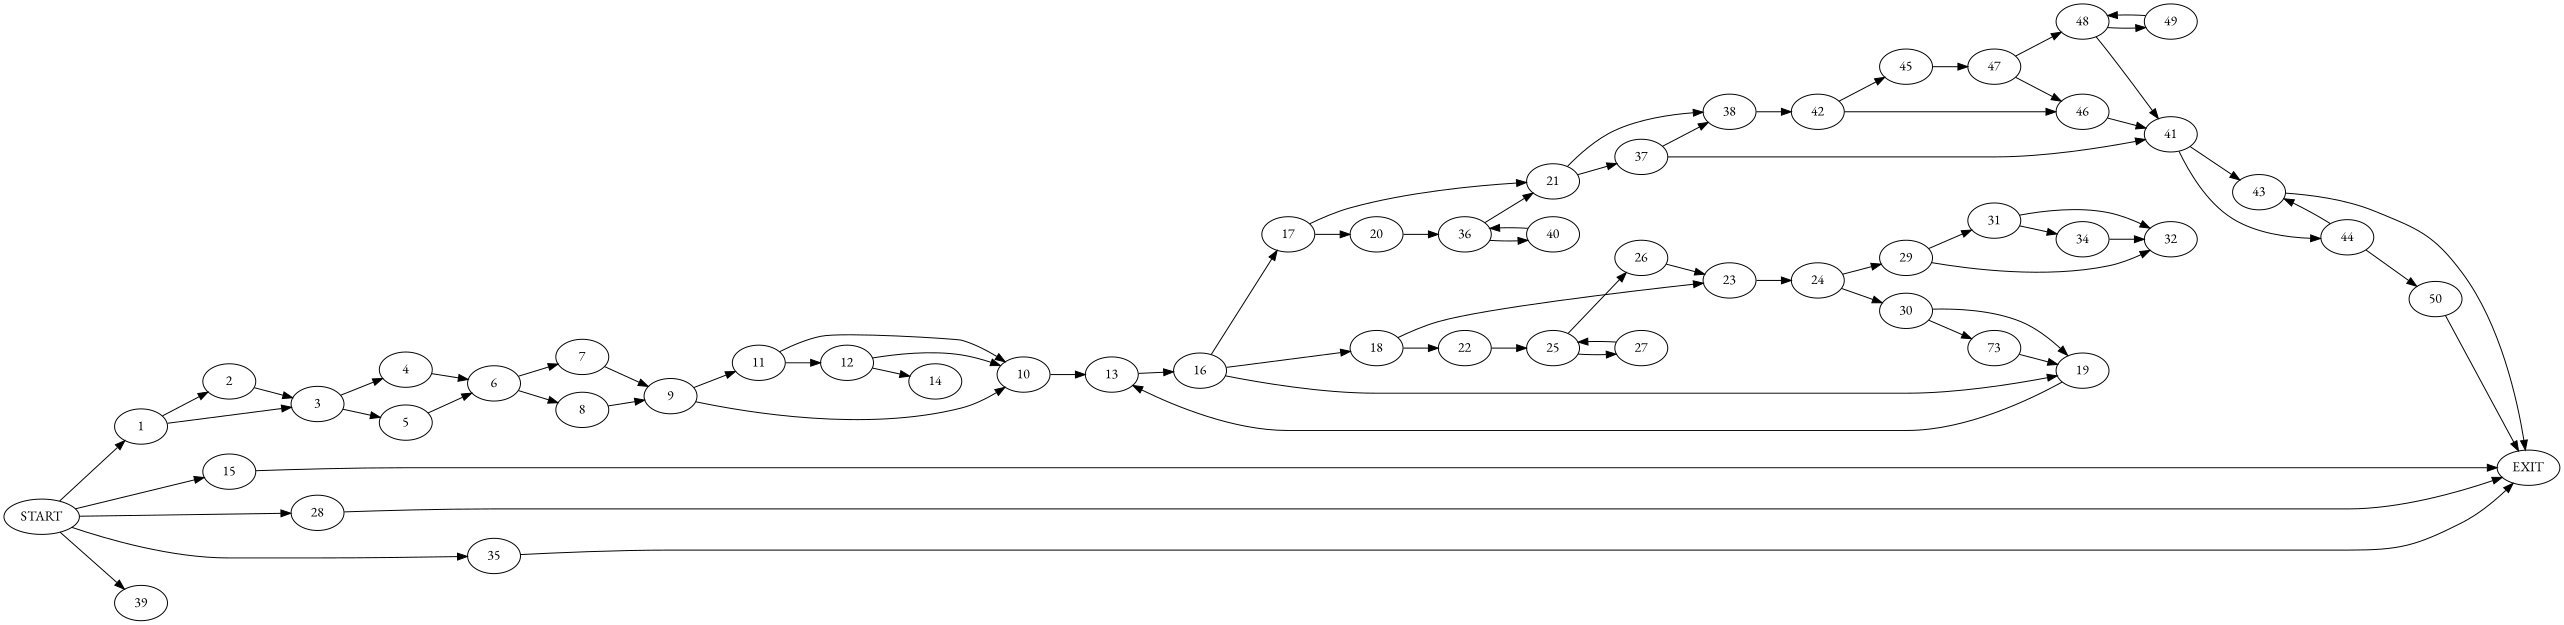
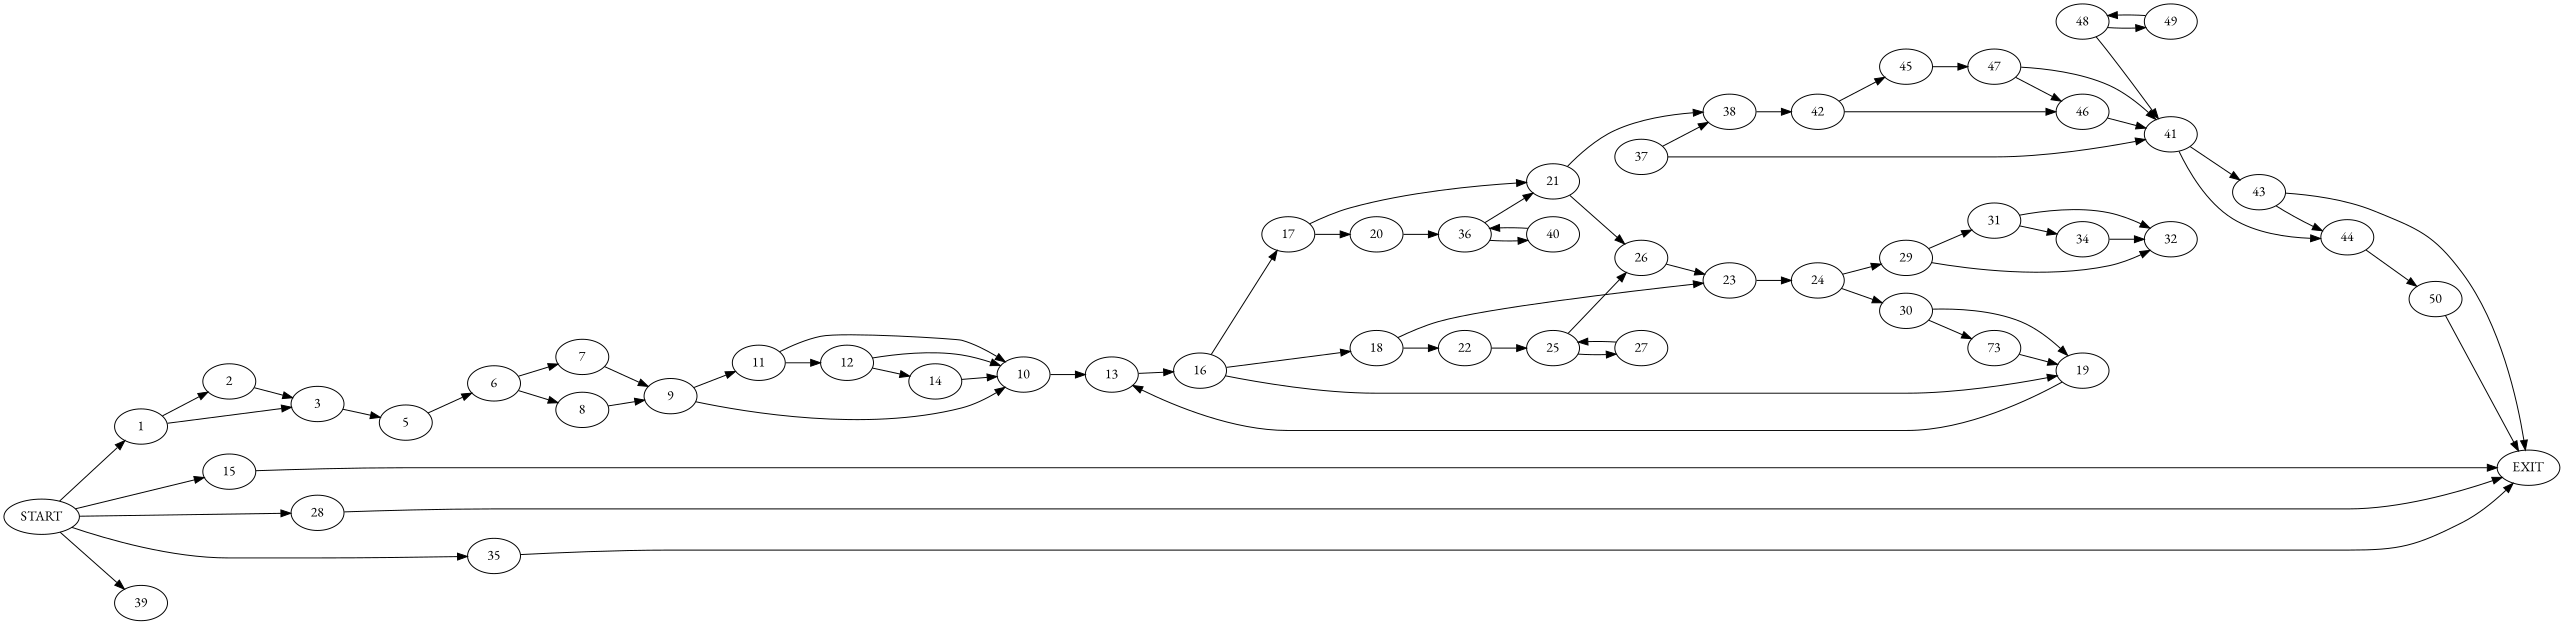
(2034, 46) -> (2089, 78)
(1592, 171) -> (1594, 216)
(2312, 213) -> (2294, 217)
(406, 370) -> none
none -> (974, 378)
